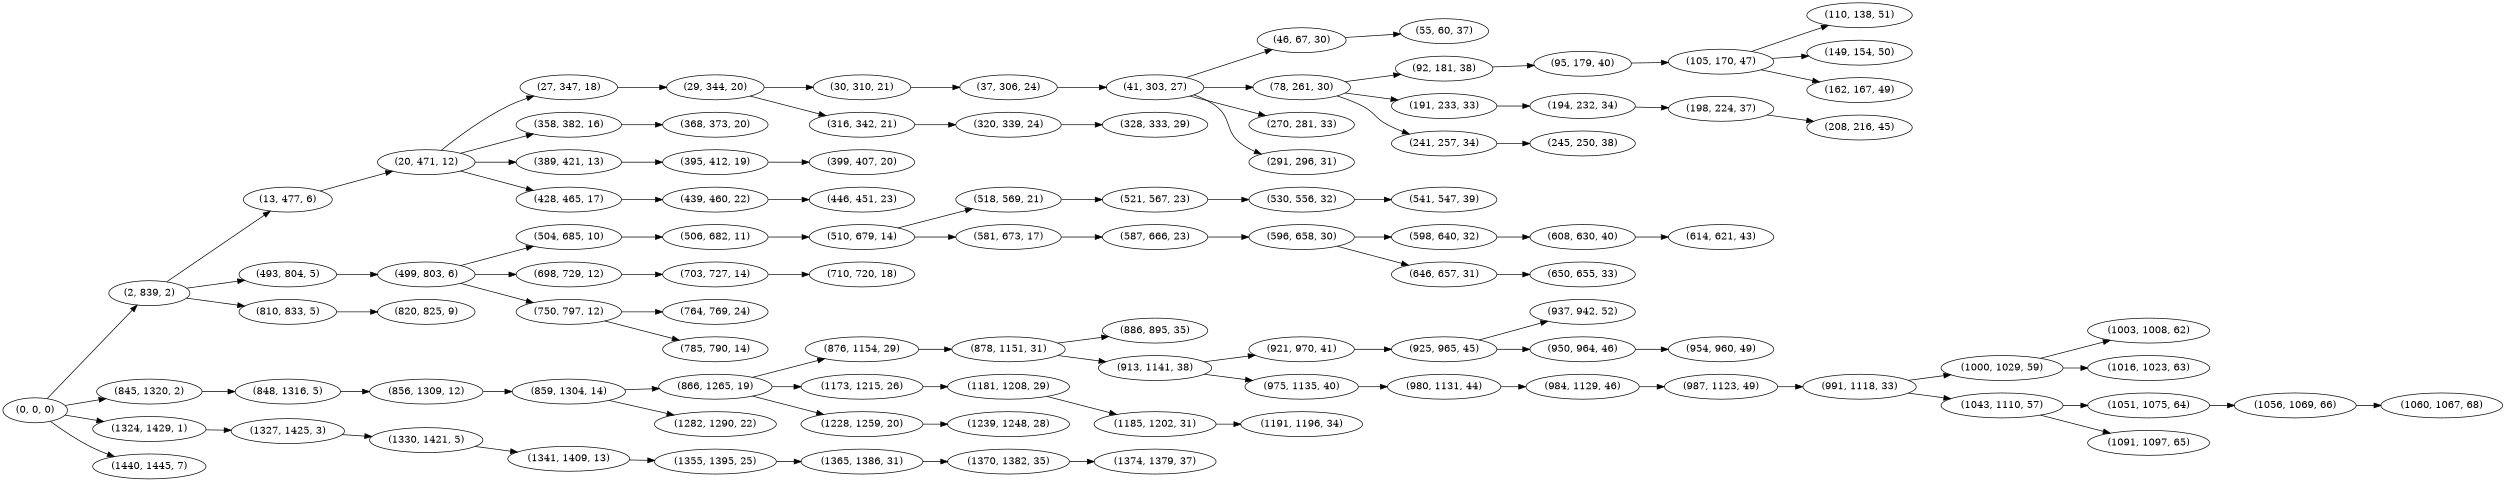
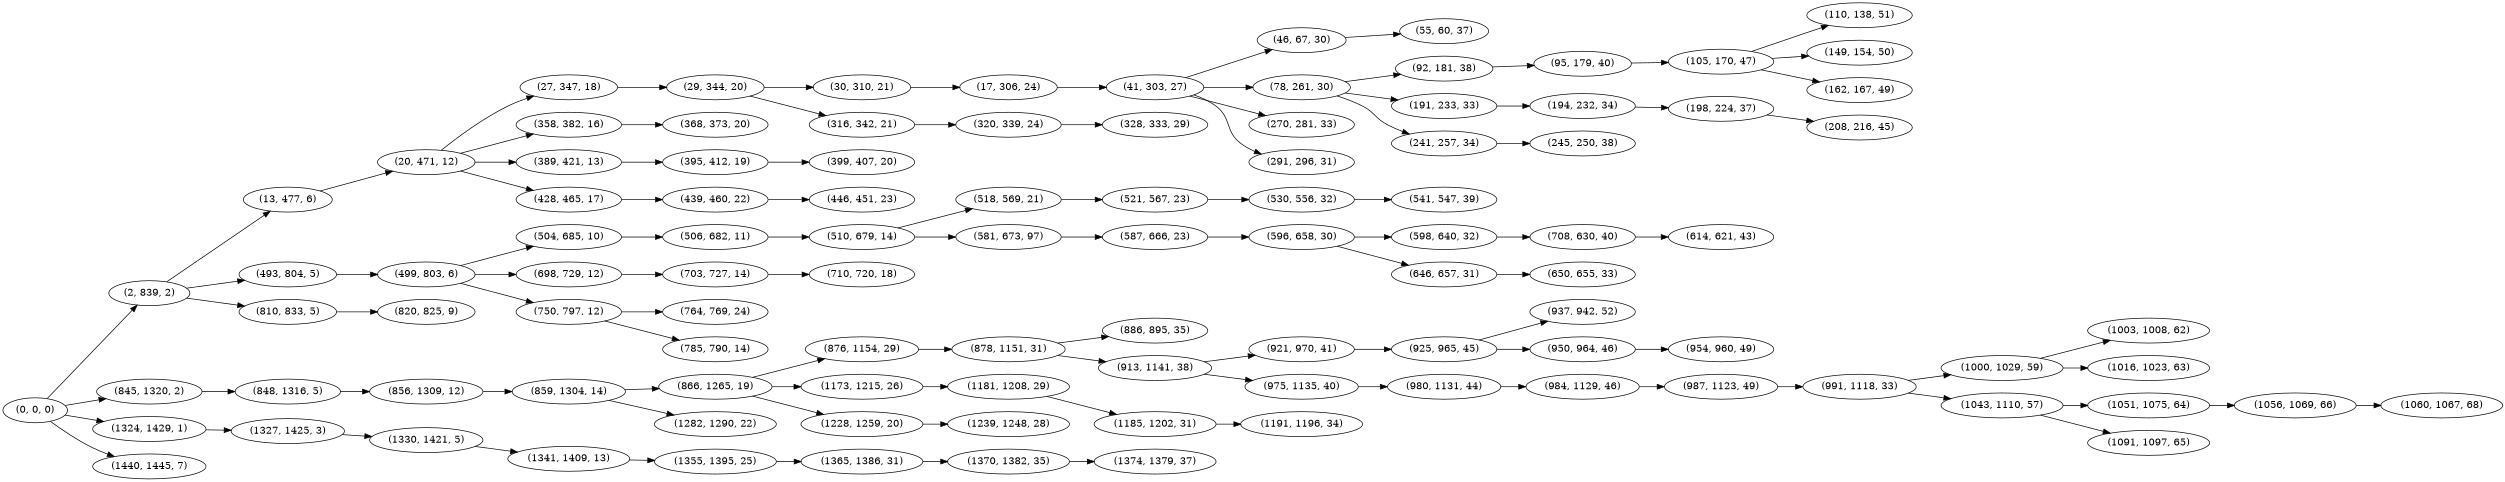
(1008, 87) -> (1008, 87)
(1008, 237) -> (1008, 237)
(1583, 237) -> (1583, 237)
